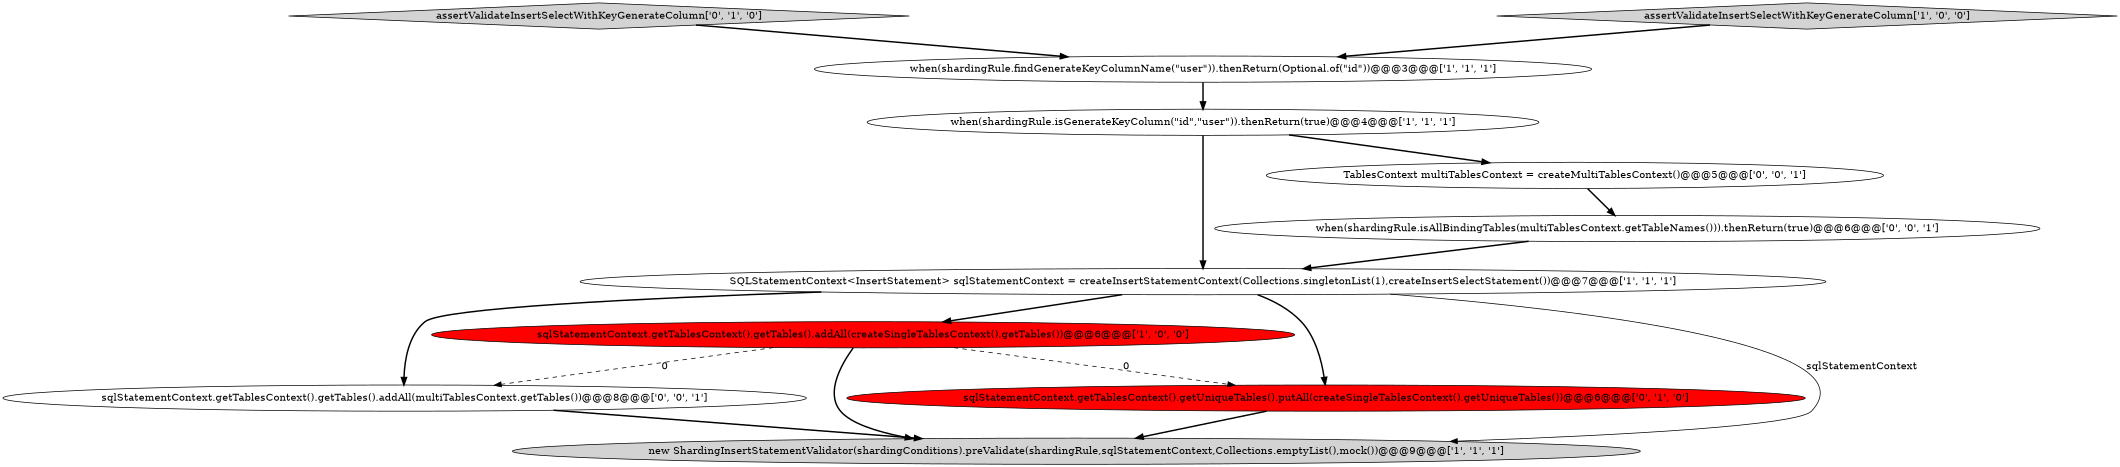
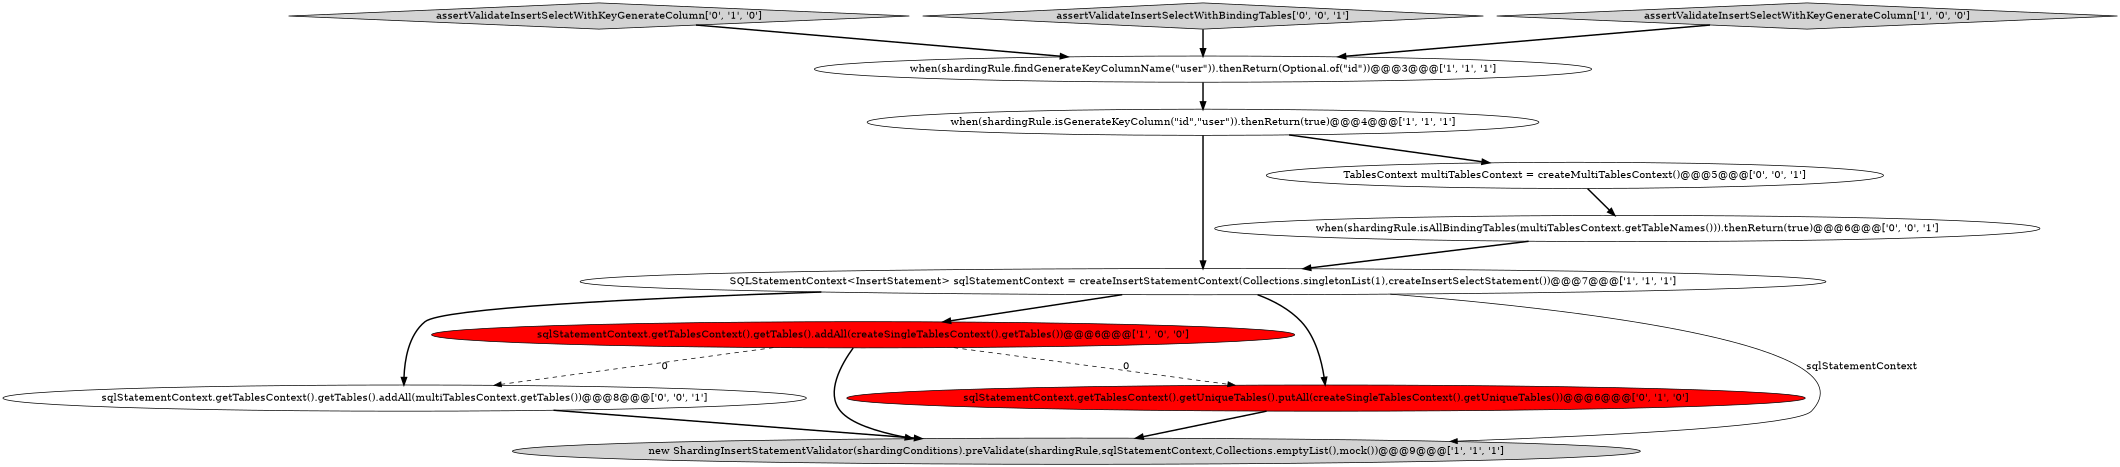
none -> (1203, 16)
